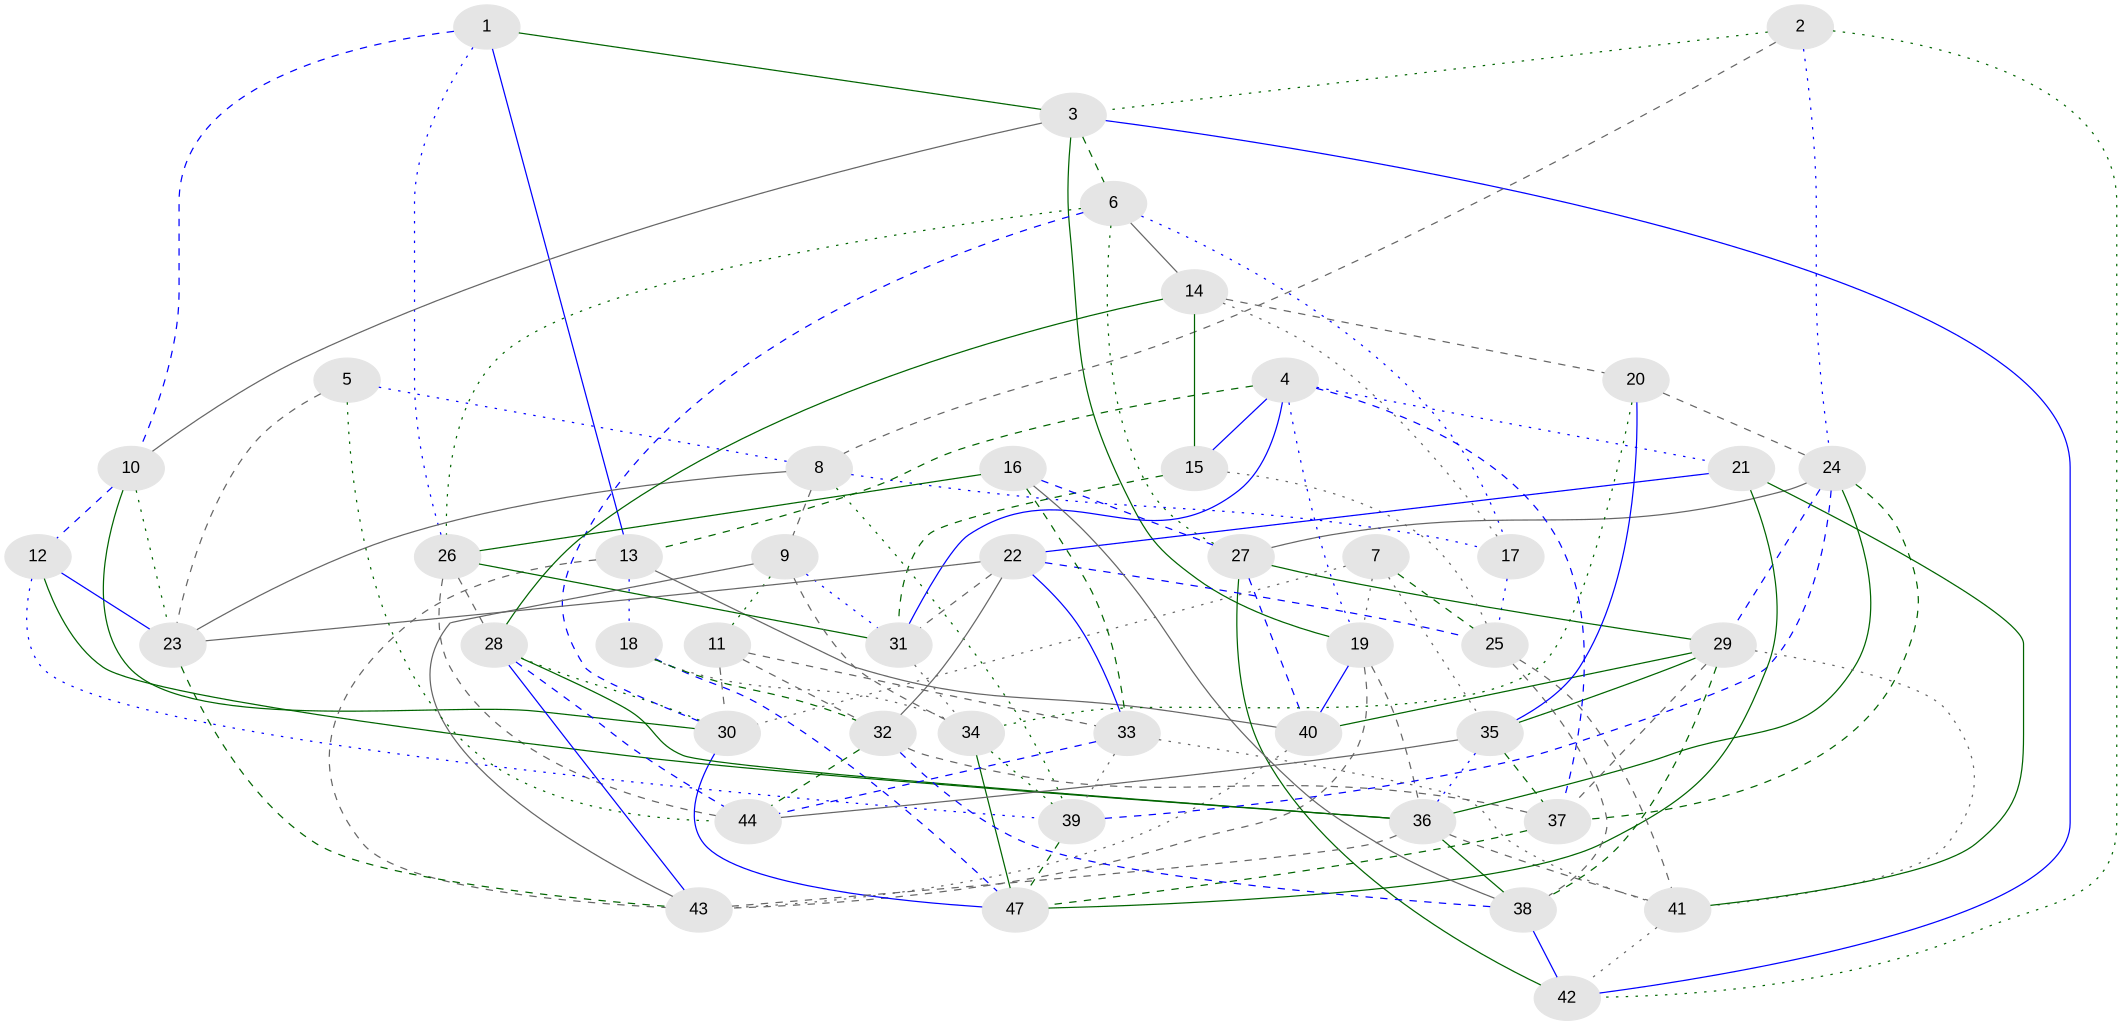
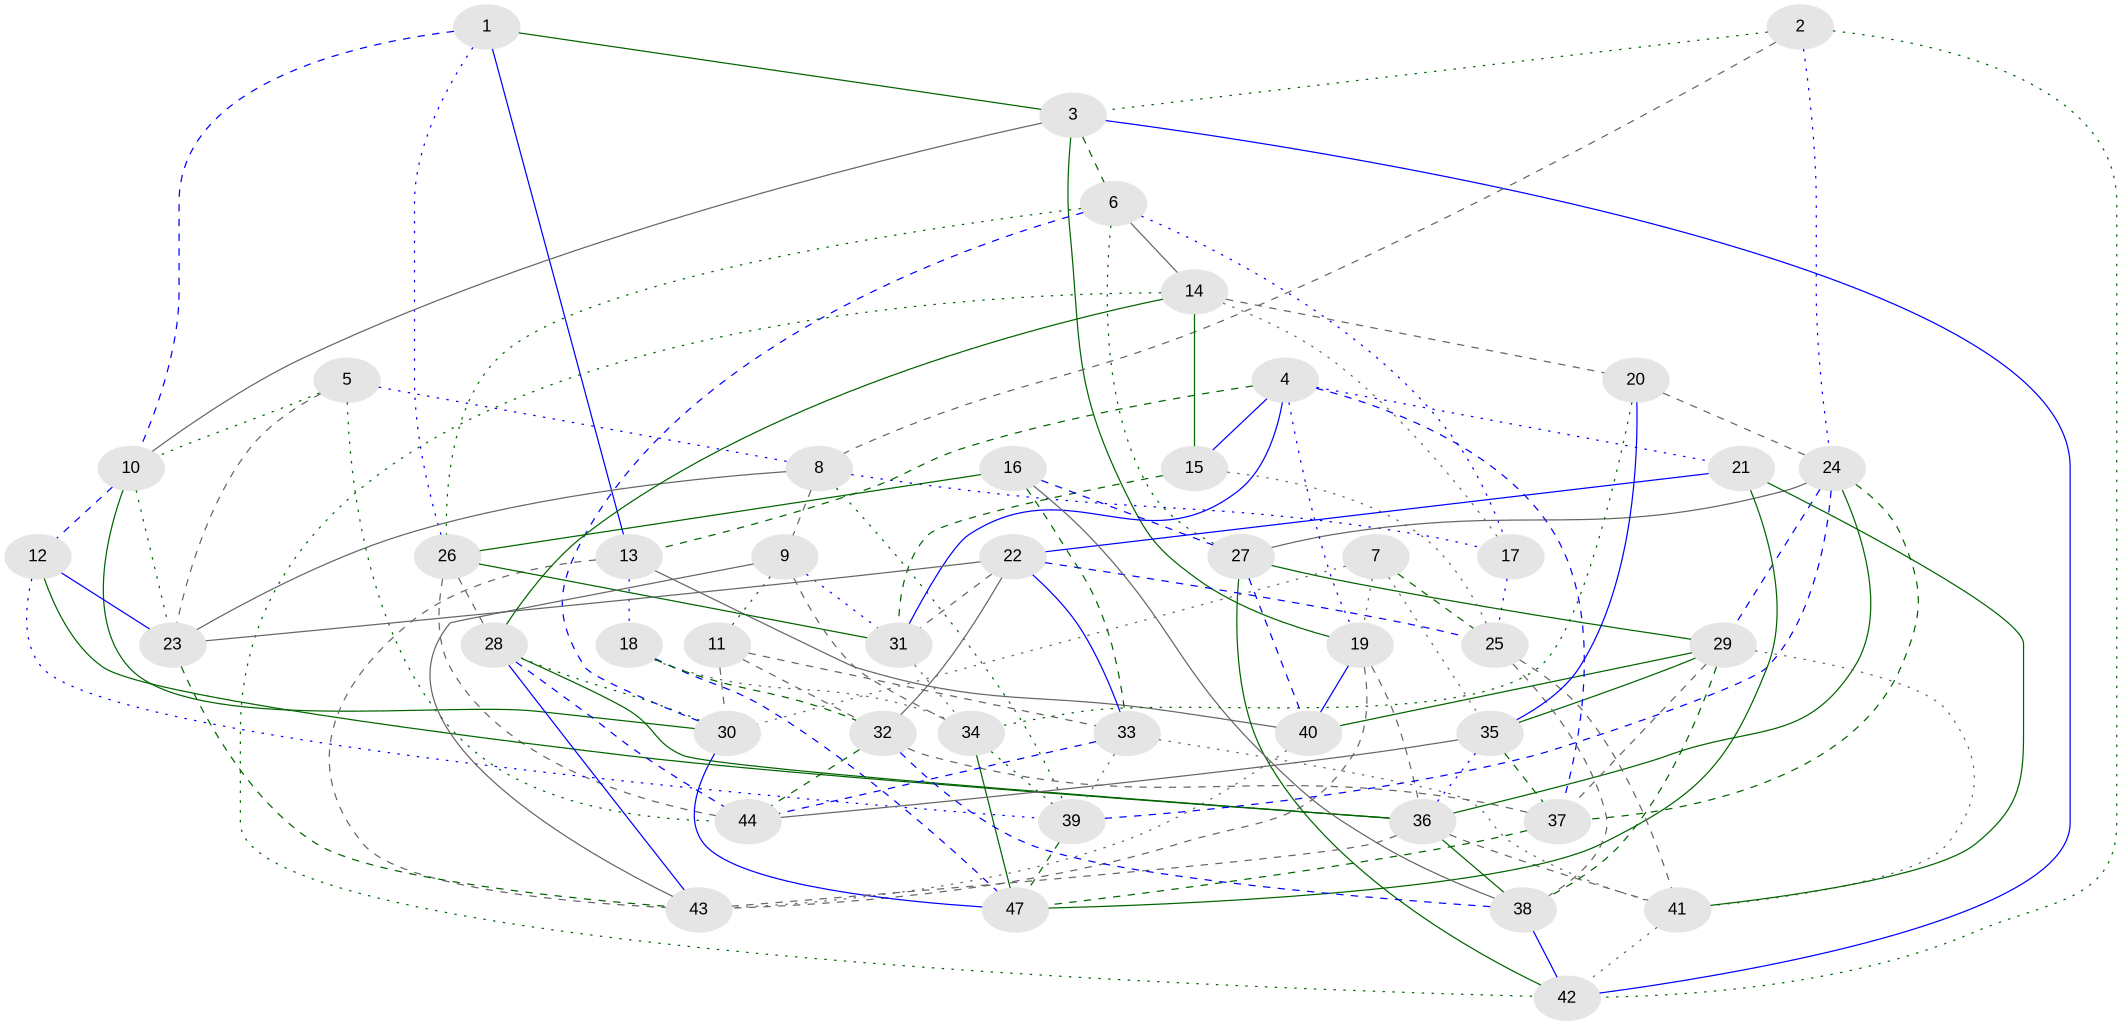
none -> (239, 424)
none -> (282, 863)
